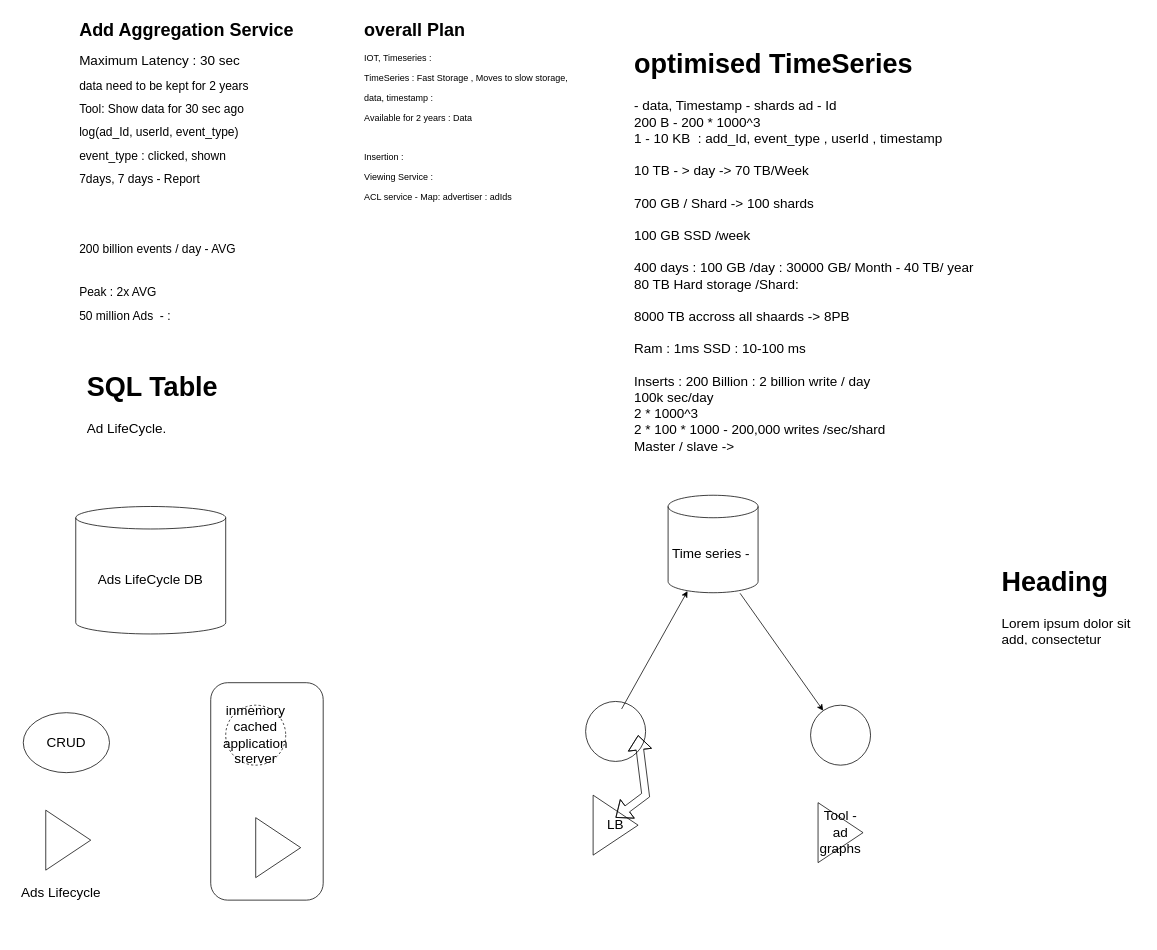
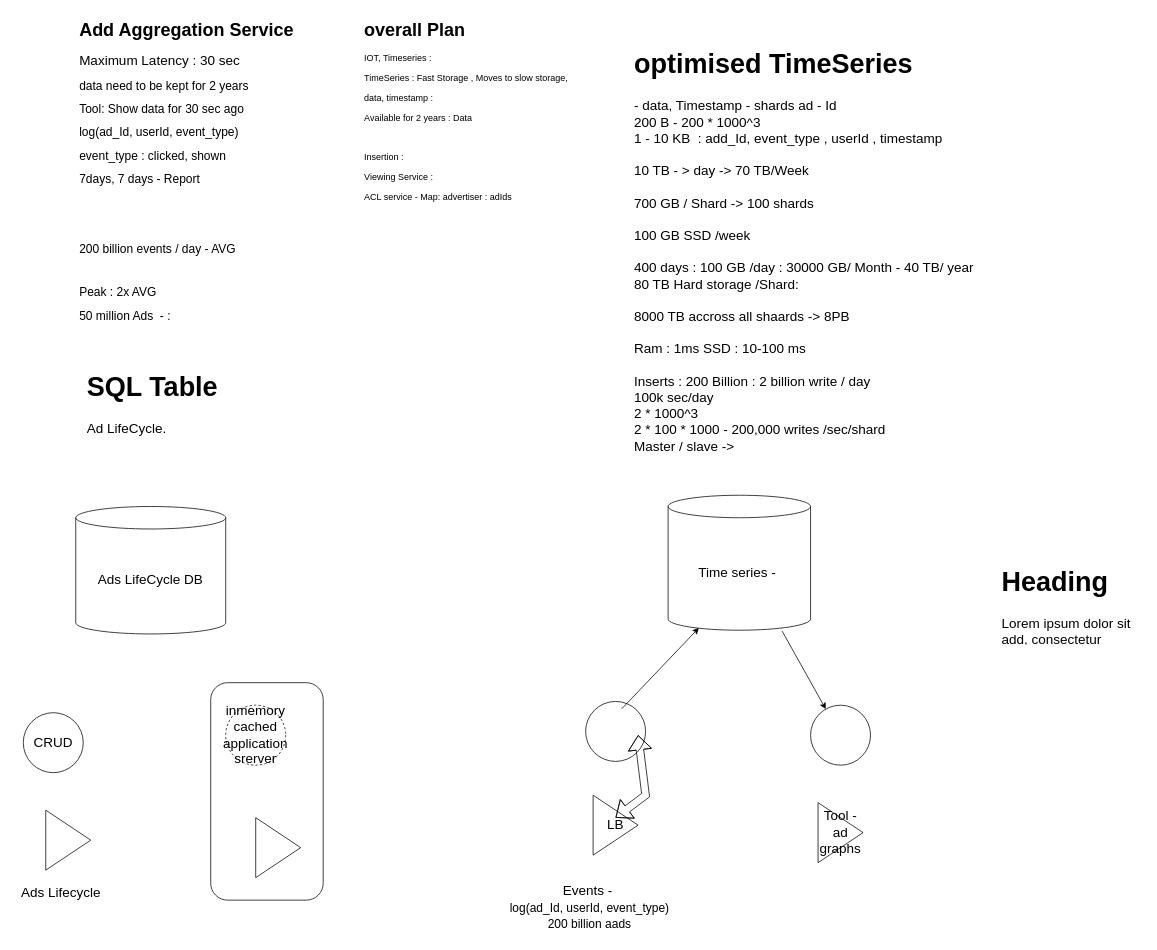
(713, 544) -> (739, 563)
(66, 743) -> (53, 743)
none -> (589, 908)
